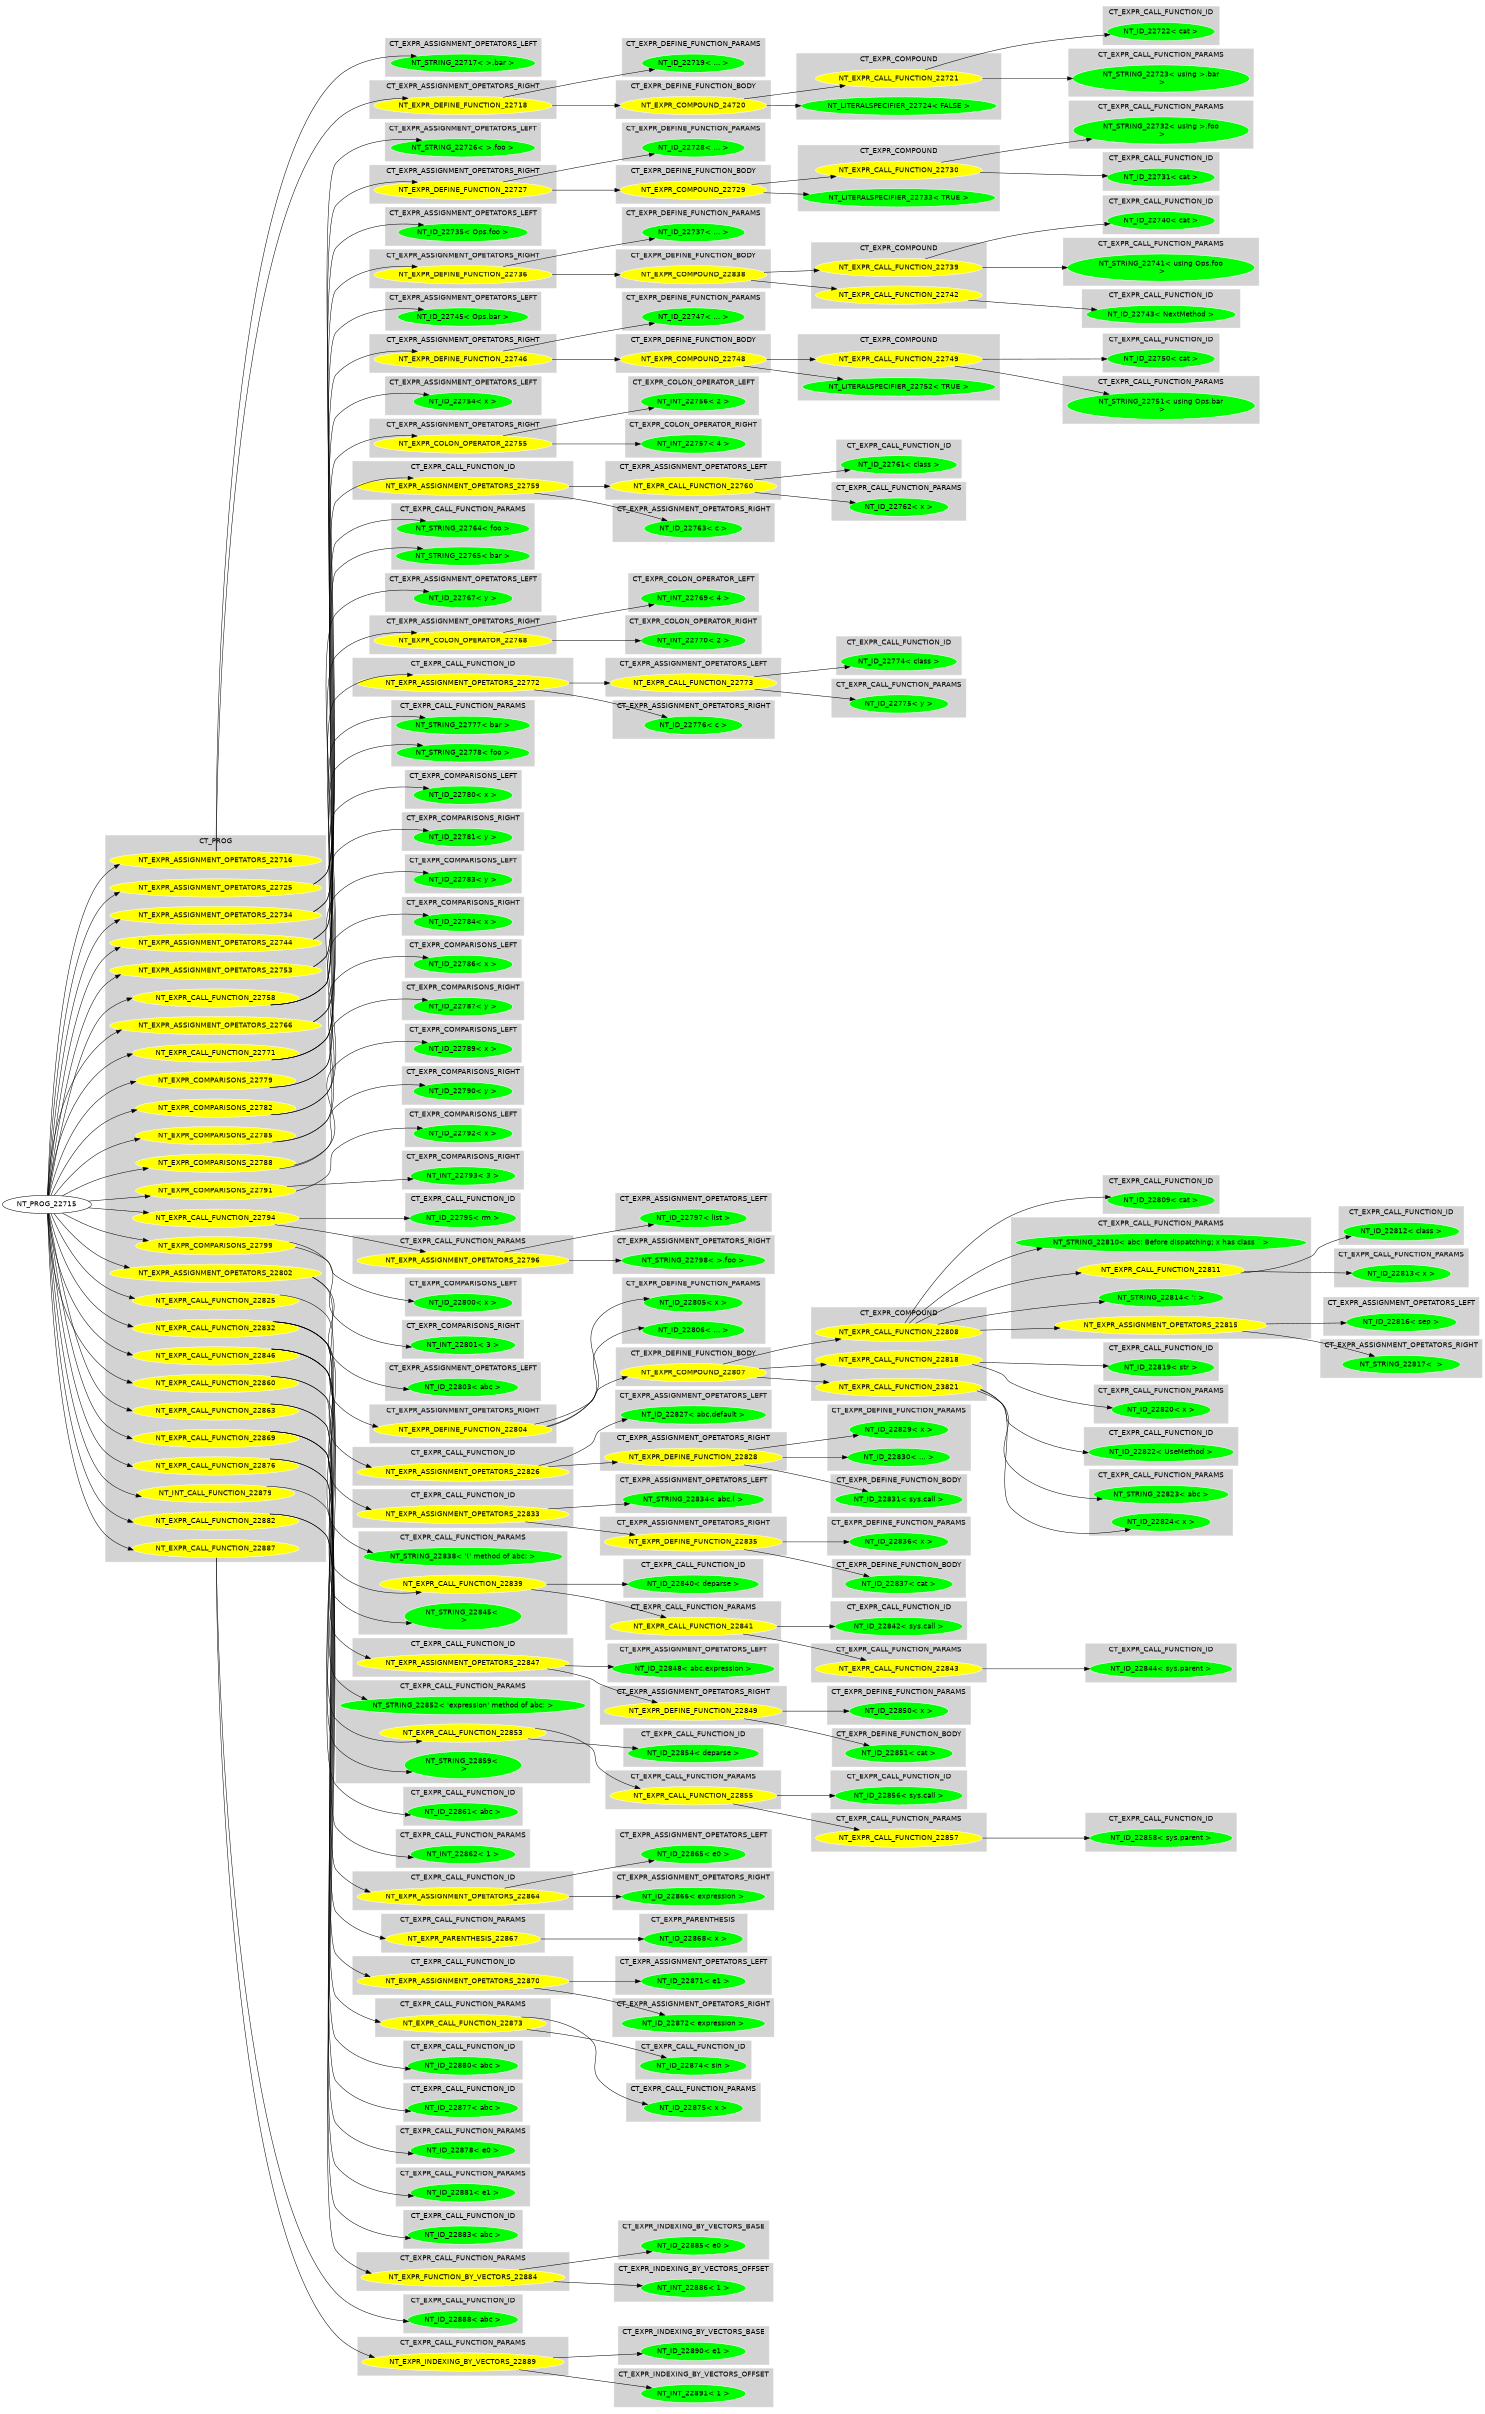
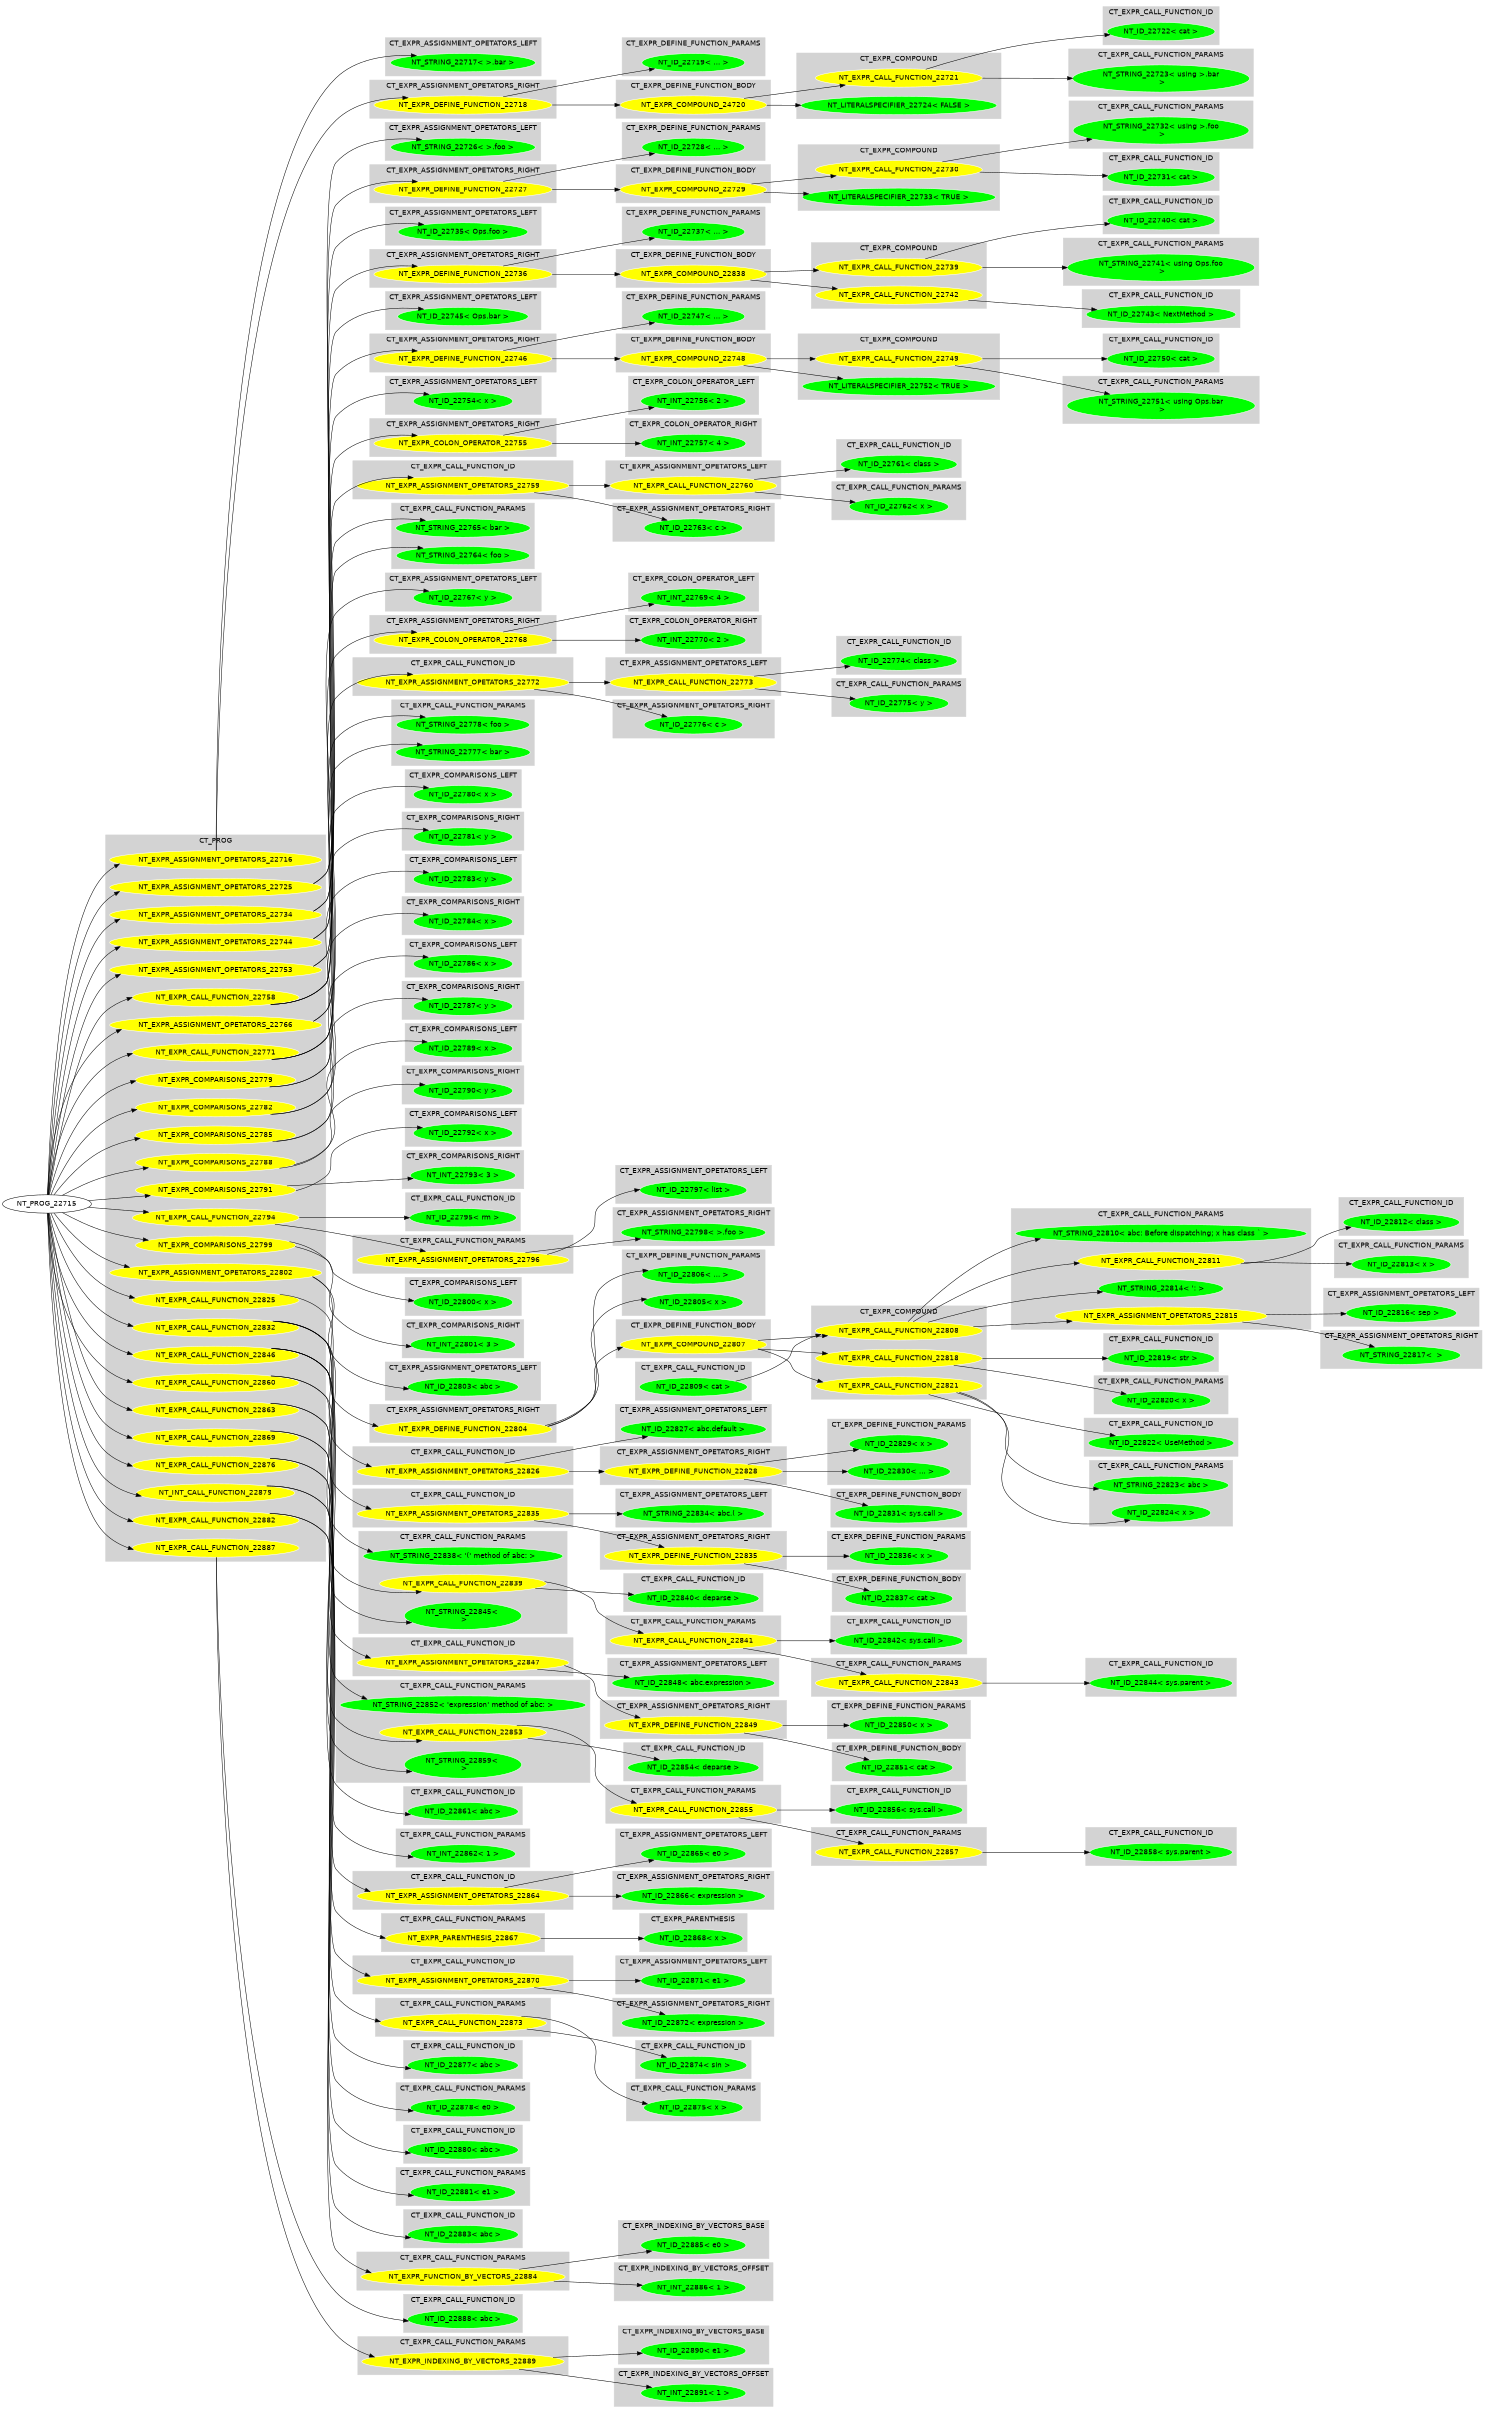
(987, 1230) -> (780, 1364)
(899, 1387) -> (899, 1386)
(463, 1514) -> (463, 1514)
(331, 1754) -> (331, 1821)
